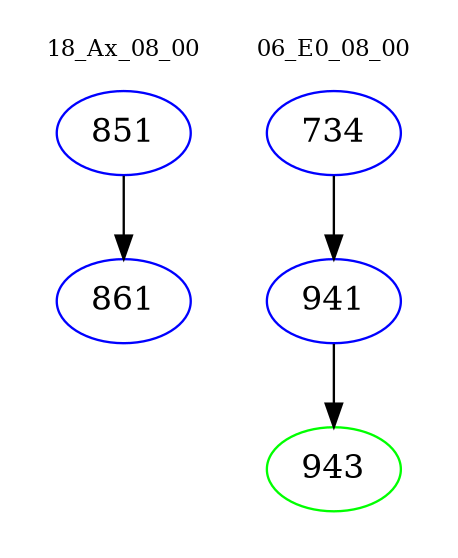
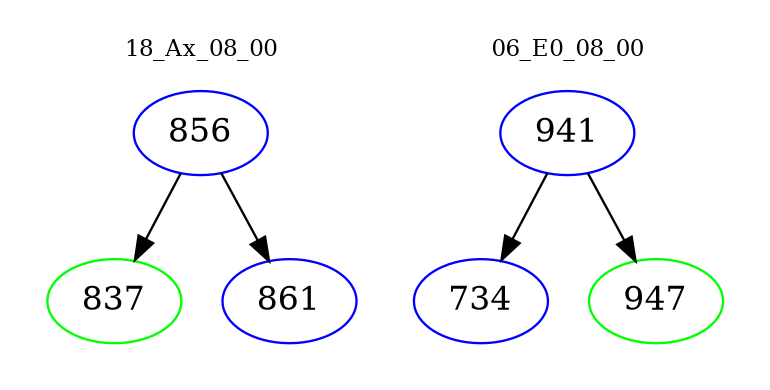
(124, 133) -> (201, 133)
(334, 206) -> (530, 206)
none -> (114, 301)
(334, 469) -> (656, 301)
